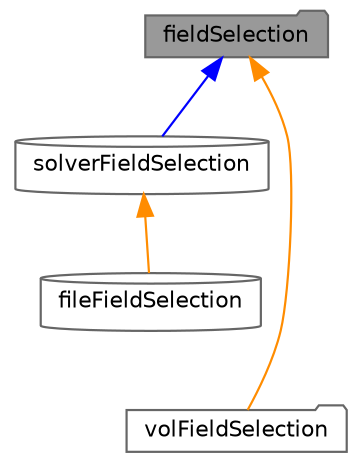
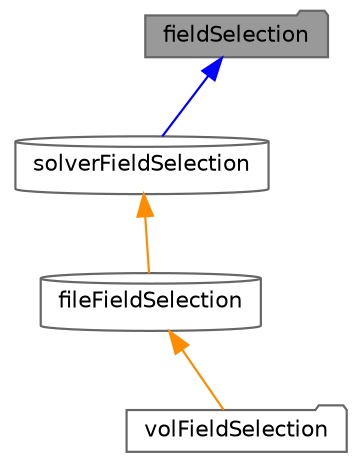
(290, 244) -> (203, 380)
